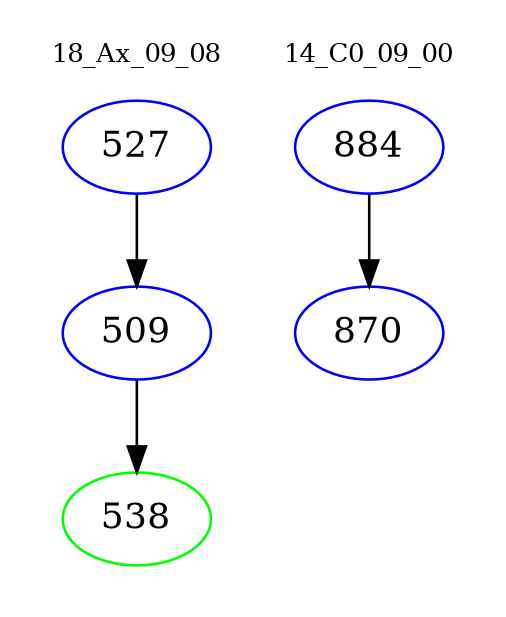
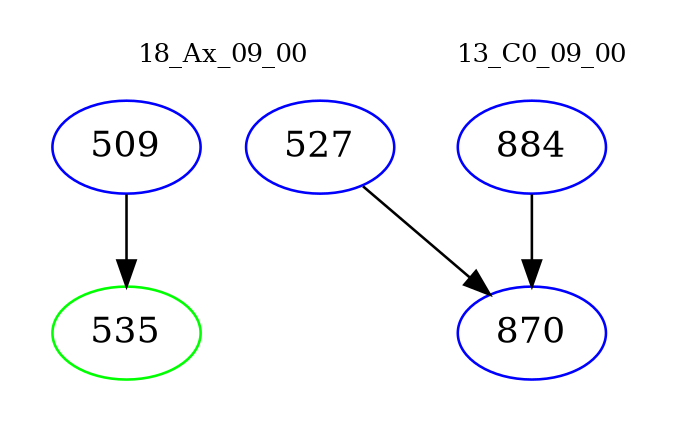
(137, 56) -> (223, 56)
(369, 56) -> (542, 56)
(137, 227) -> (398, 216)
(137, 519) -> (127, 333)
